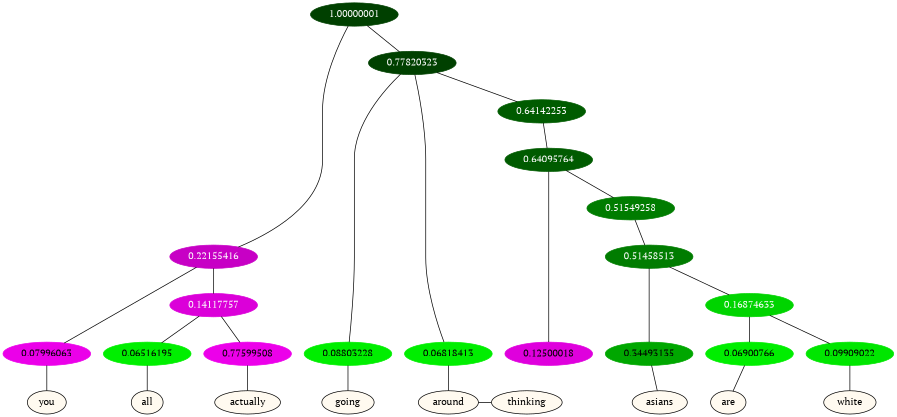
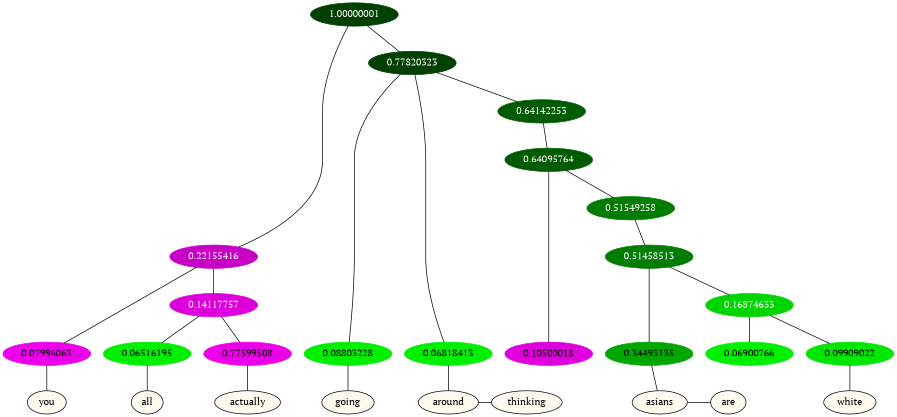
(549, 354) -> (549, 354)
(739, 378) -> (699, 402)
